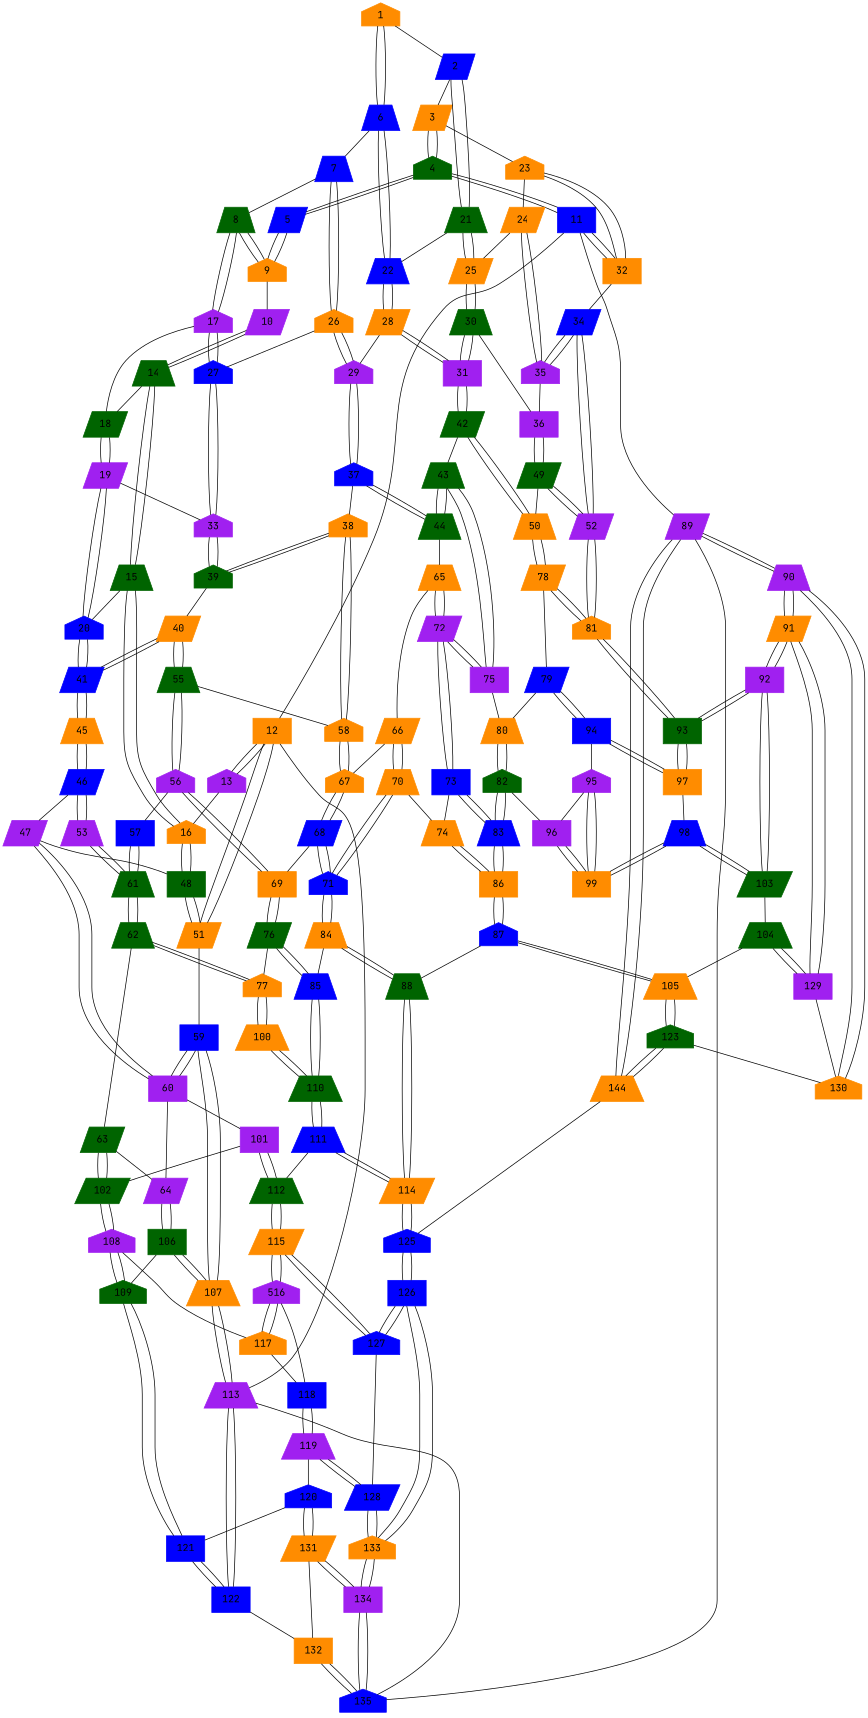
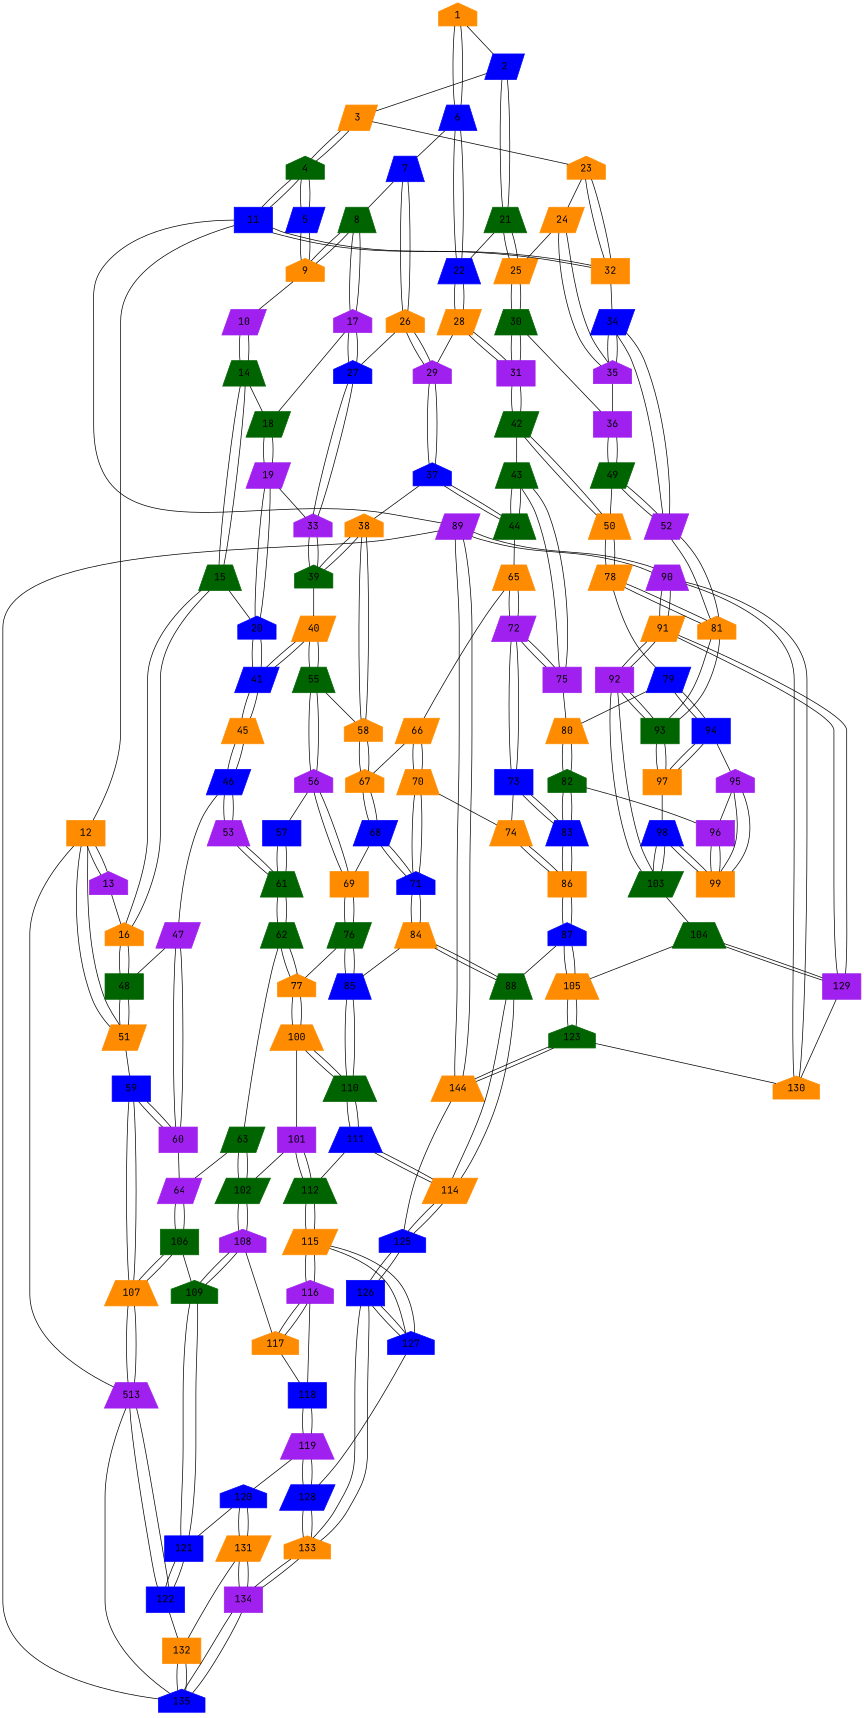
(214, 1114) -> (297, 1089)
(276, 1293) -> (310, 1293)
(231, 1395) -> (131, 1395)
